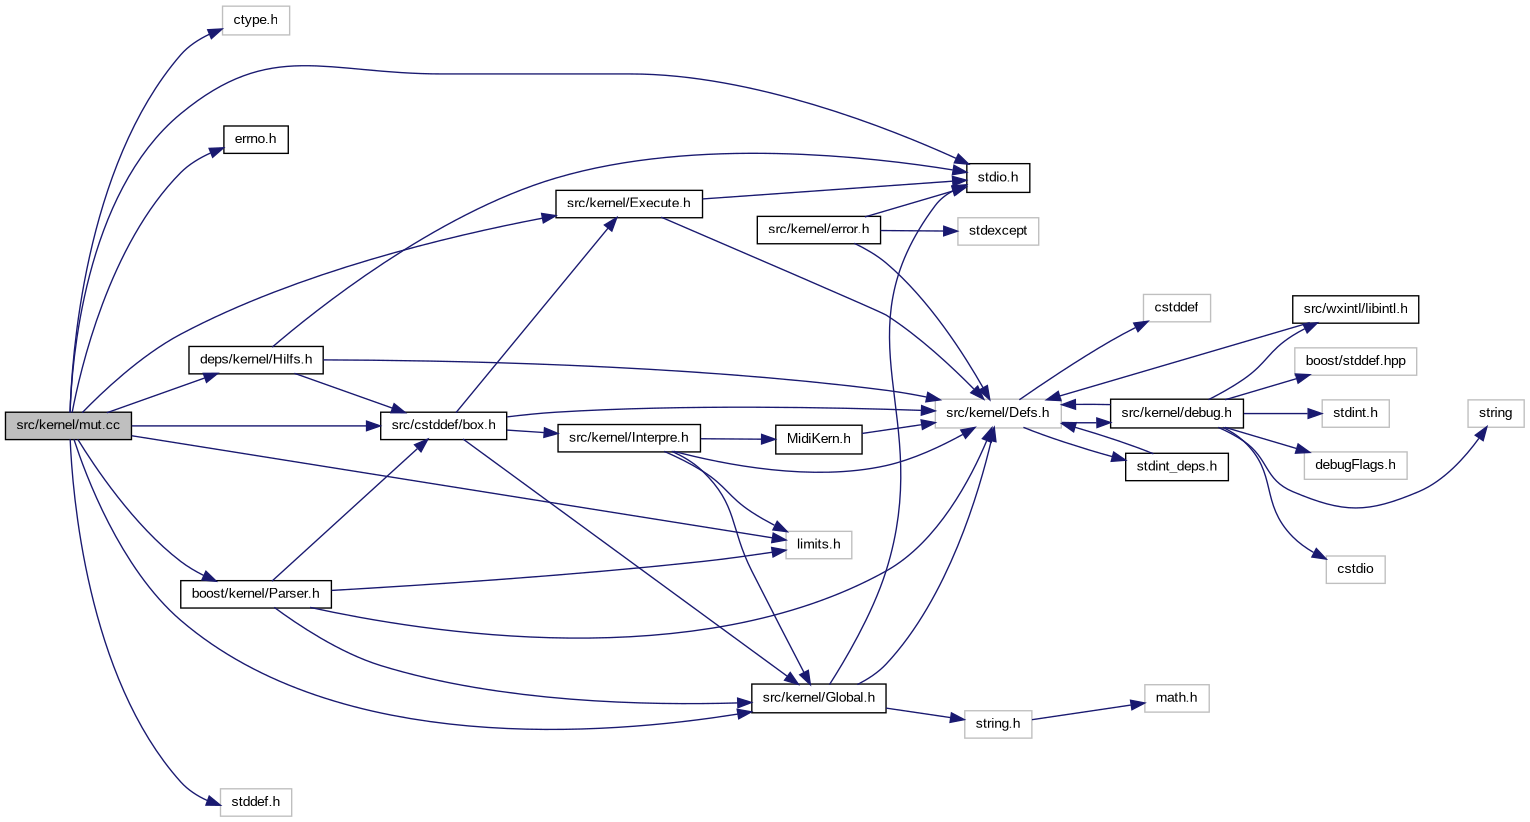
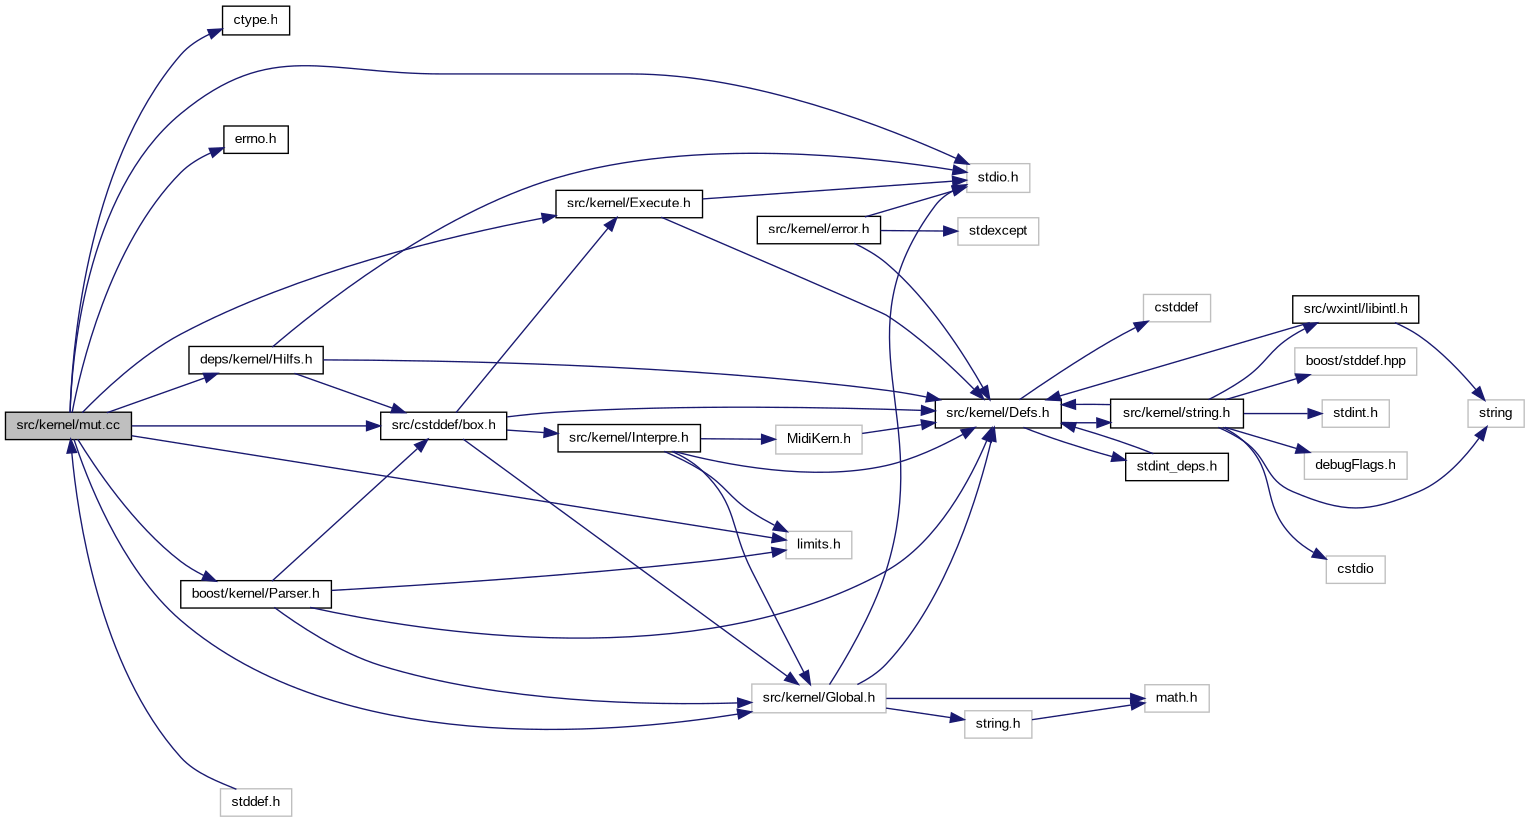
(256, 21) -> (256, 21)
(998, 178) -> (998, 178)
none -> (1439, 352)
(998, 414) -> (998, 414)
(1177, 414) -> (1177, 414)
(819, 440) -> (819, 440)
(103, 635) -> (115, 644)
(819, 698) -> (819, 698)
none -> (1008, 698)
